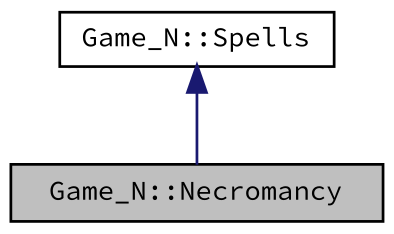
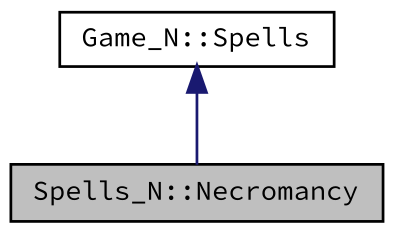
(197, 193) -> (197, 193)
